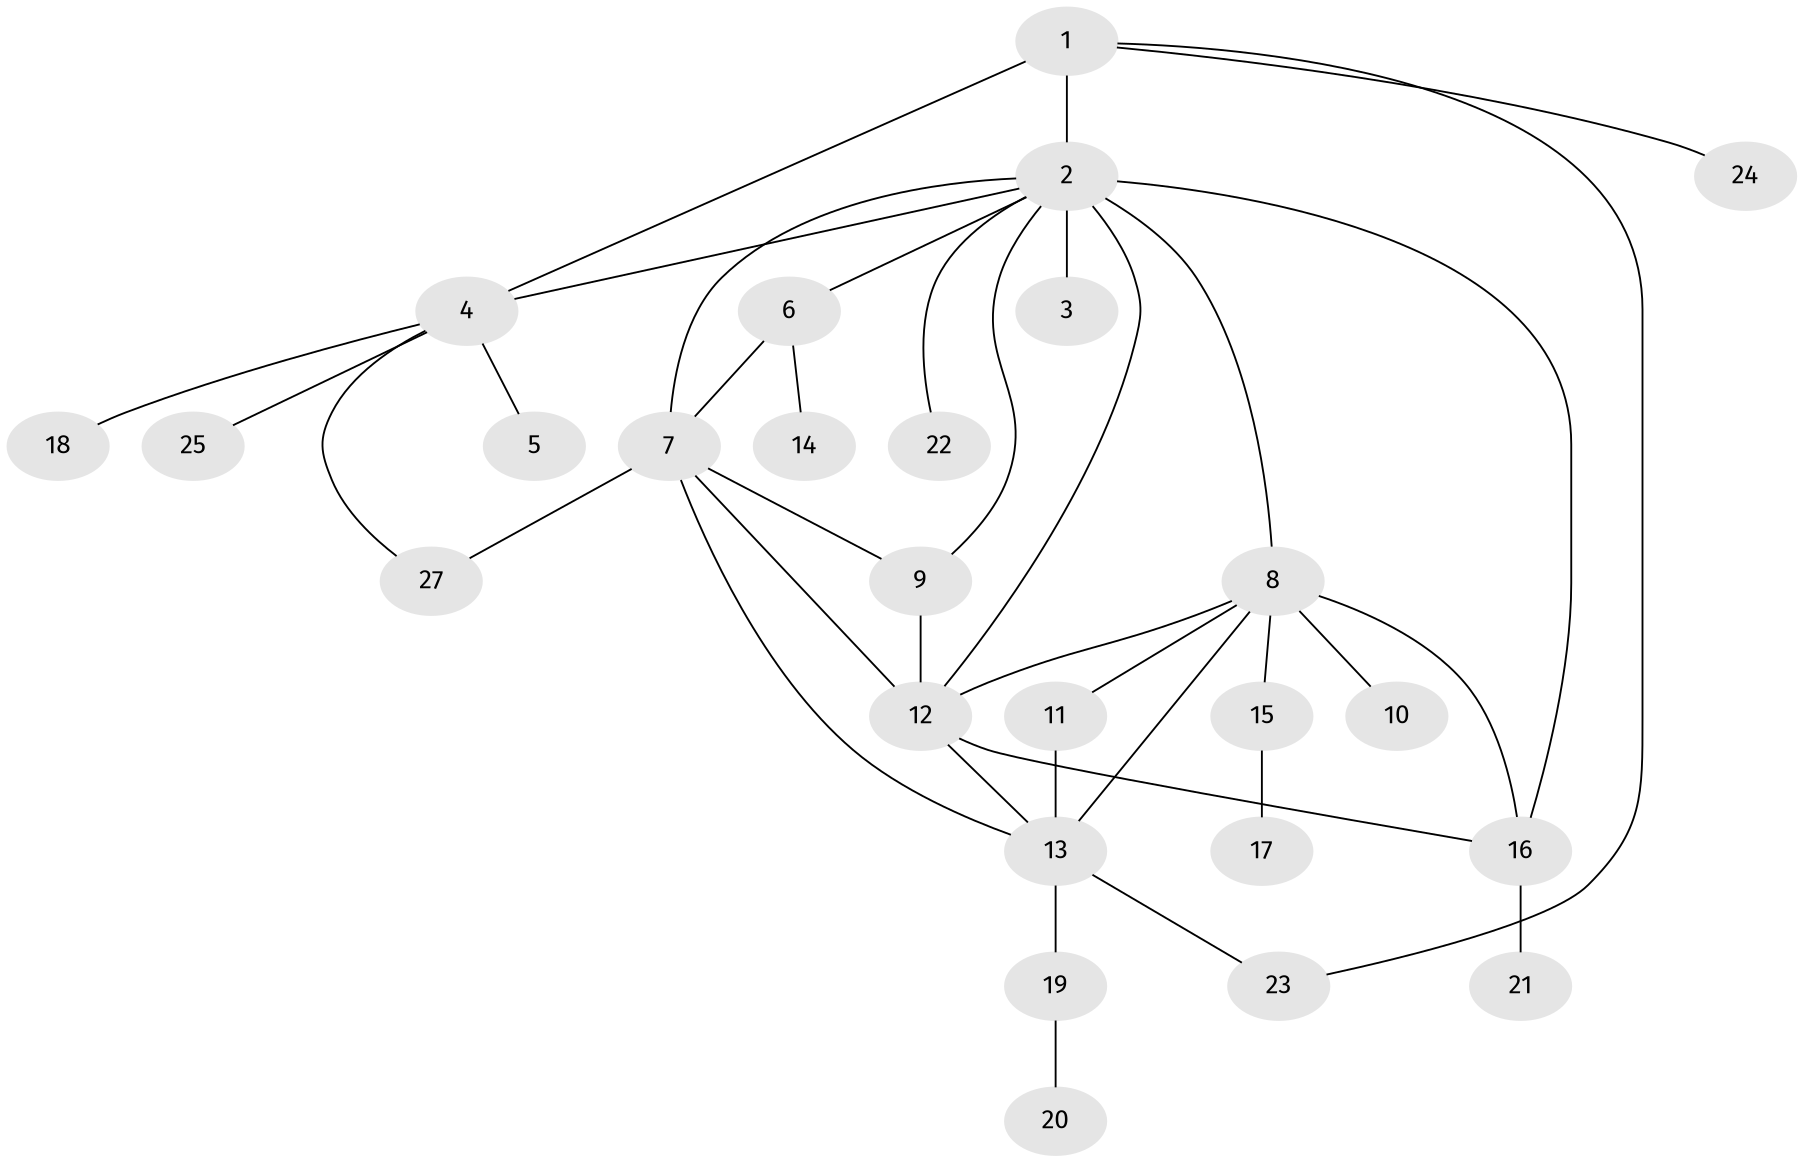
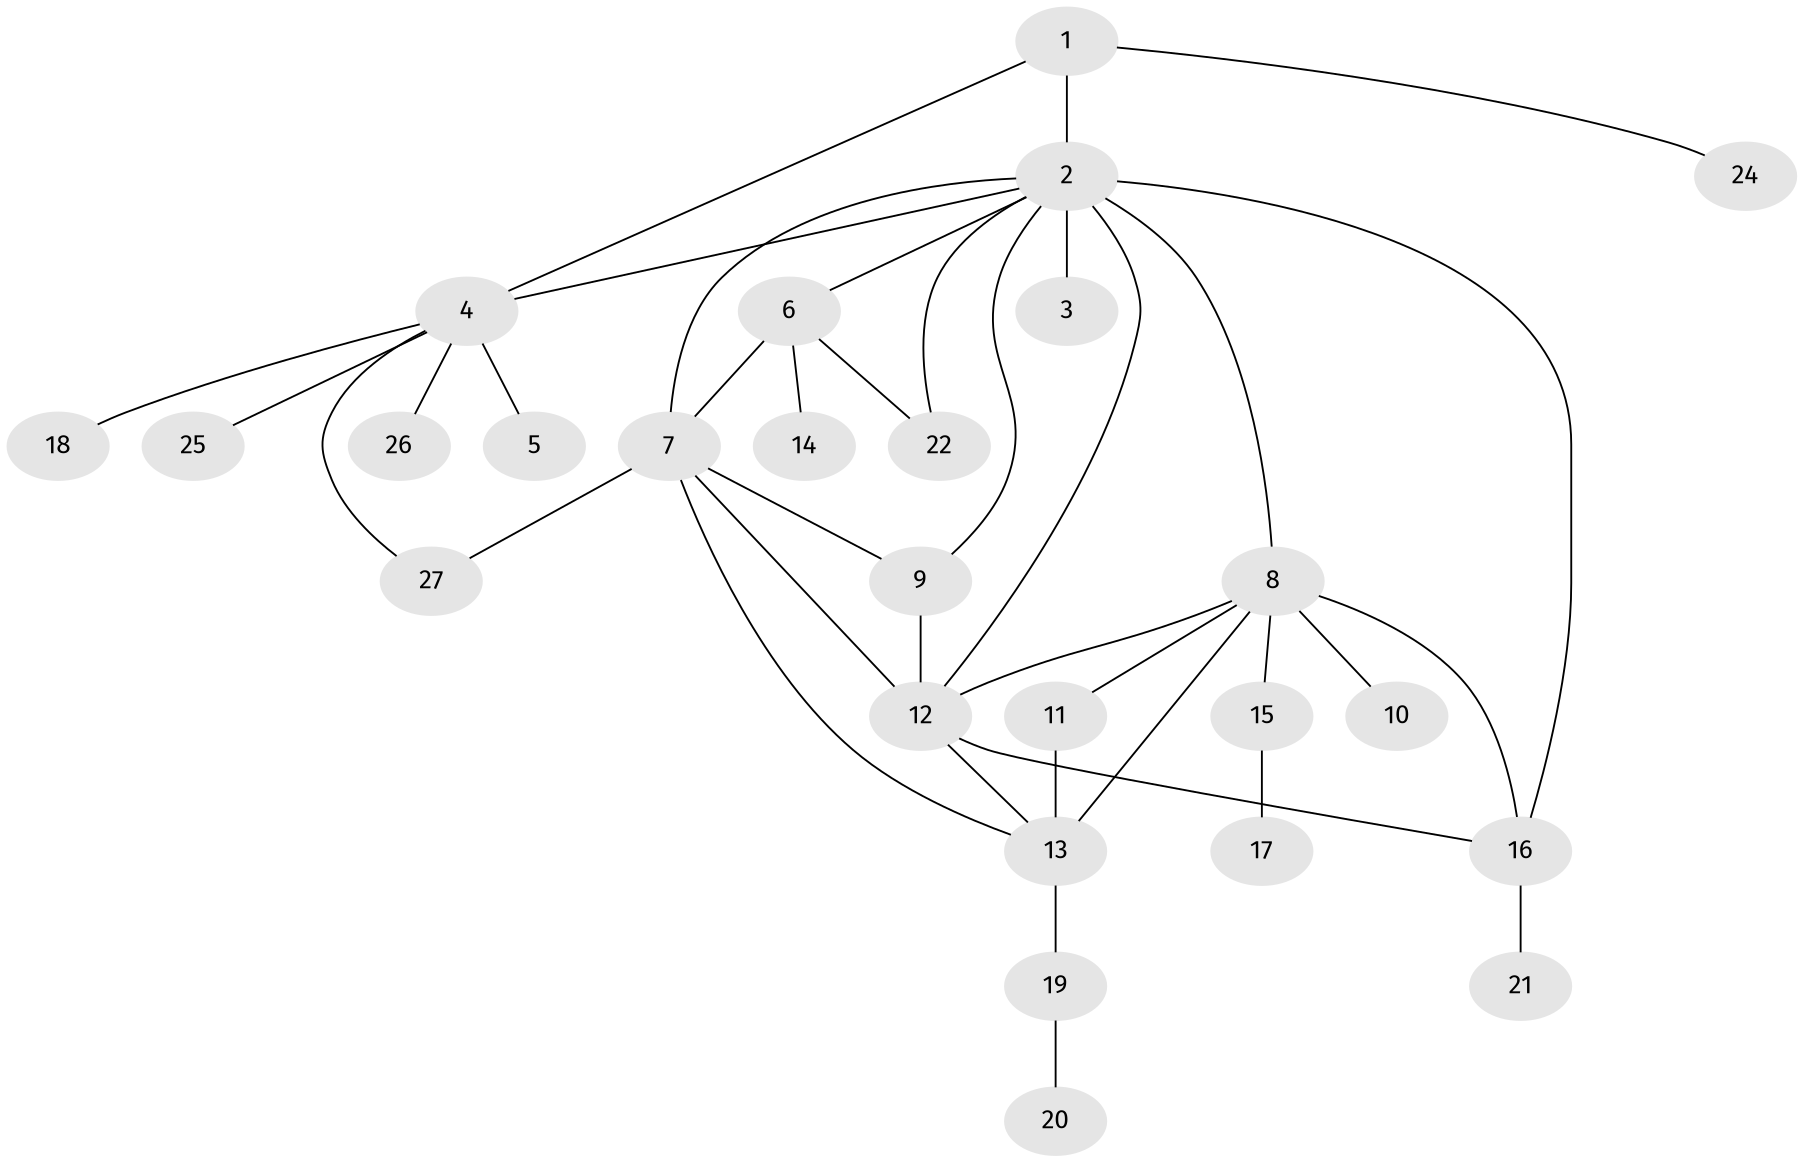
none -> (864, 379)
none -> (399, 446)
(1279, 986) -> none
